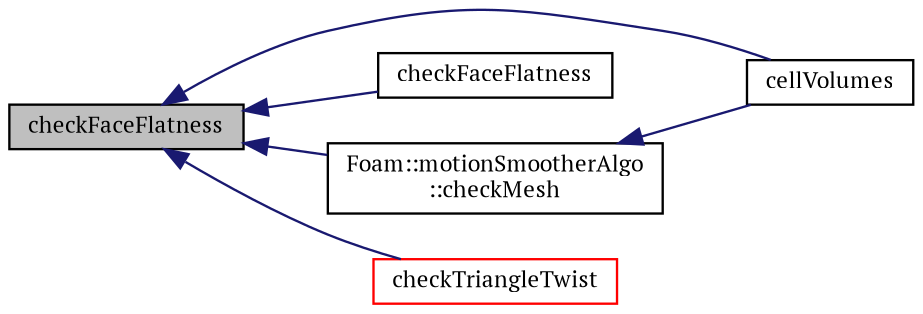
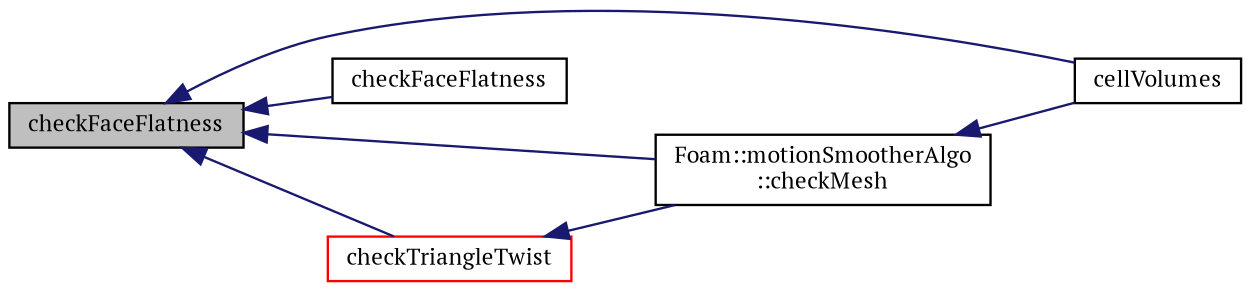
none -> (621, 218)
